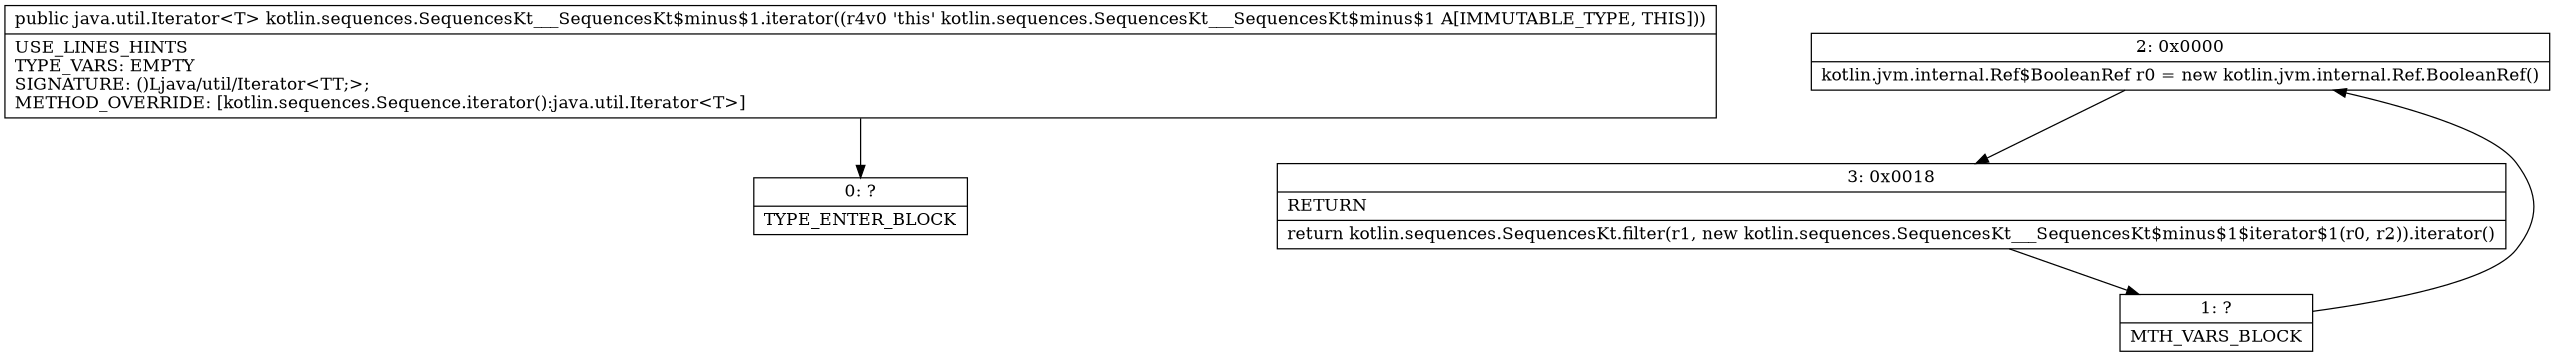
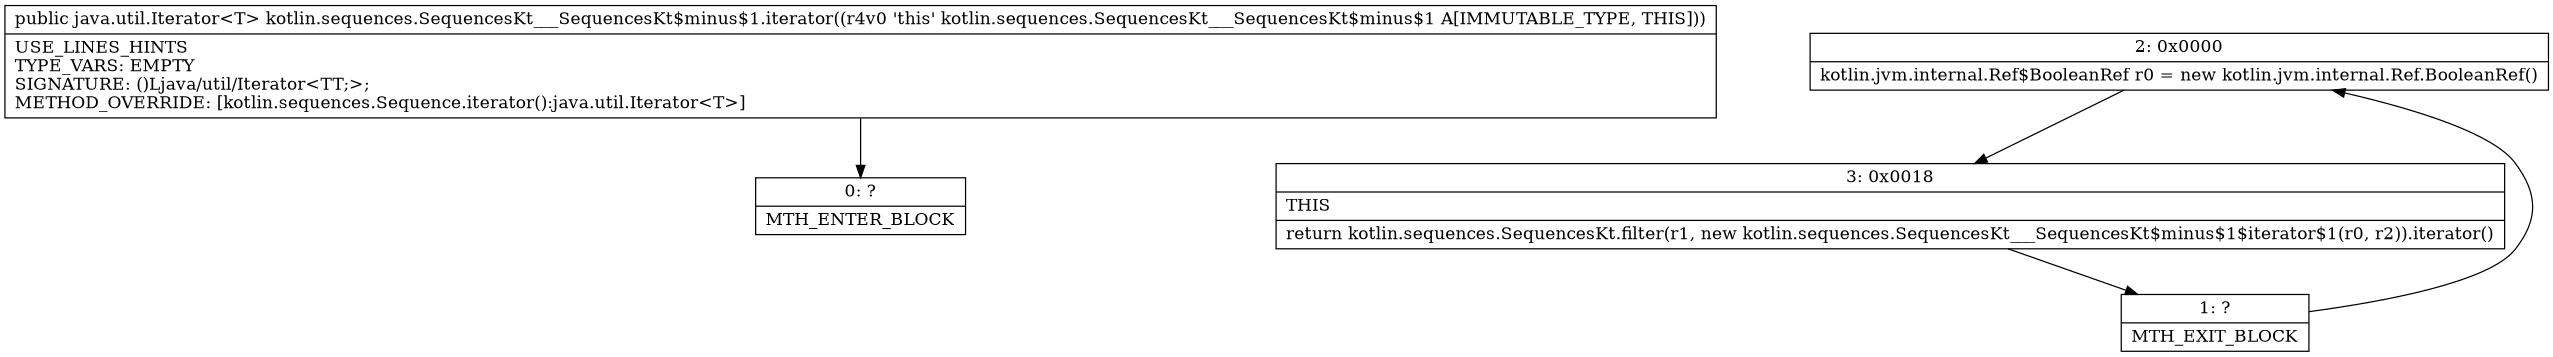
(1327, 206) -> (1309, 206)
(861, 220) -> (861, 220)
(2216, 336) -> (2215, 336)
